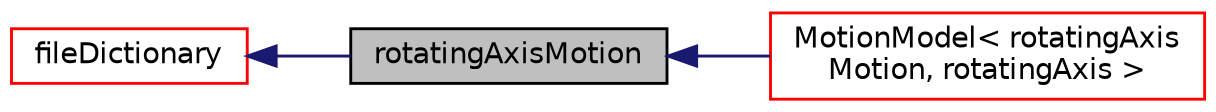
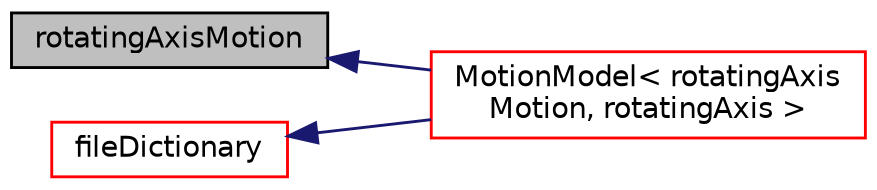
(314, 56) -> (374, 126)
